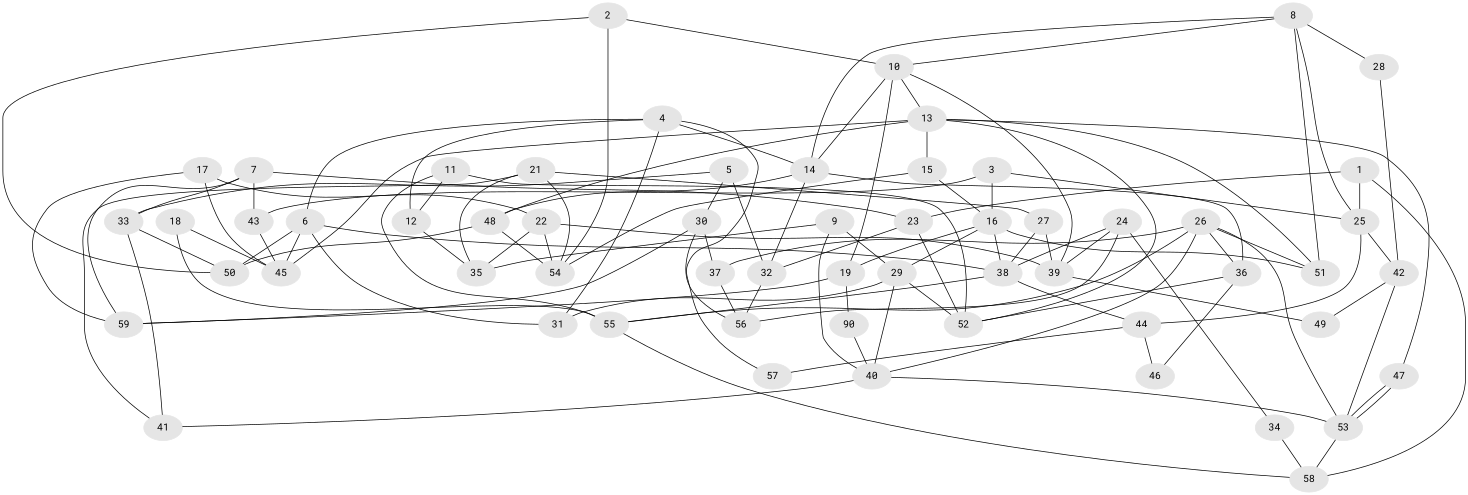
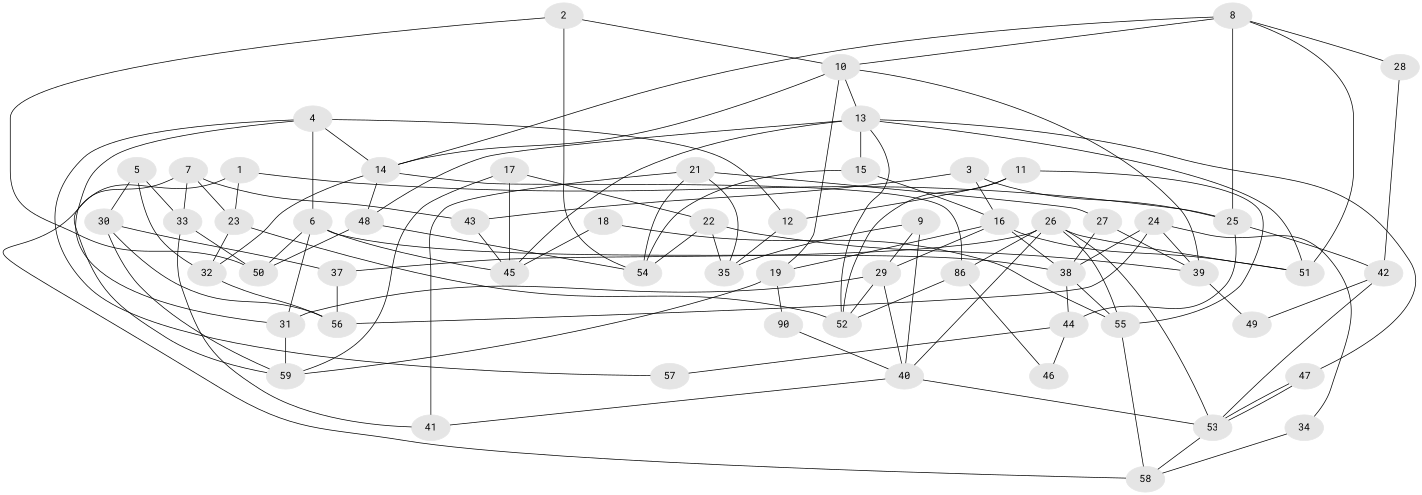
(1242, 273) -> (960, 273)
none -> (286, 347)
